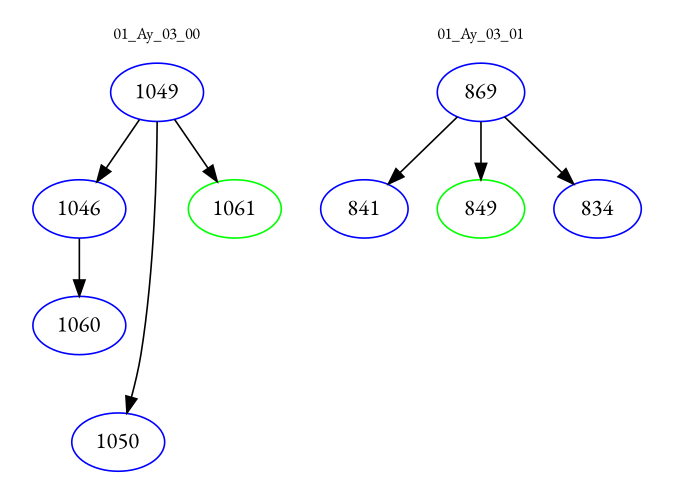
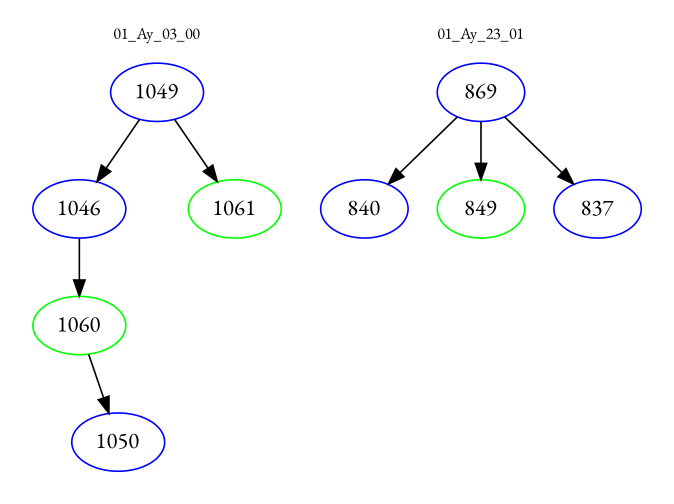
(481, 35) -> (481, 35)
(364, 209) -> (364, 209)
(598, 209) -> (598, 209)
(152, 260) -> (96, 376)
(79, 326) -> (79, 326)
